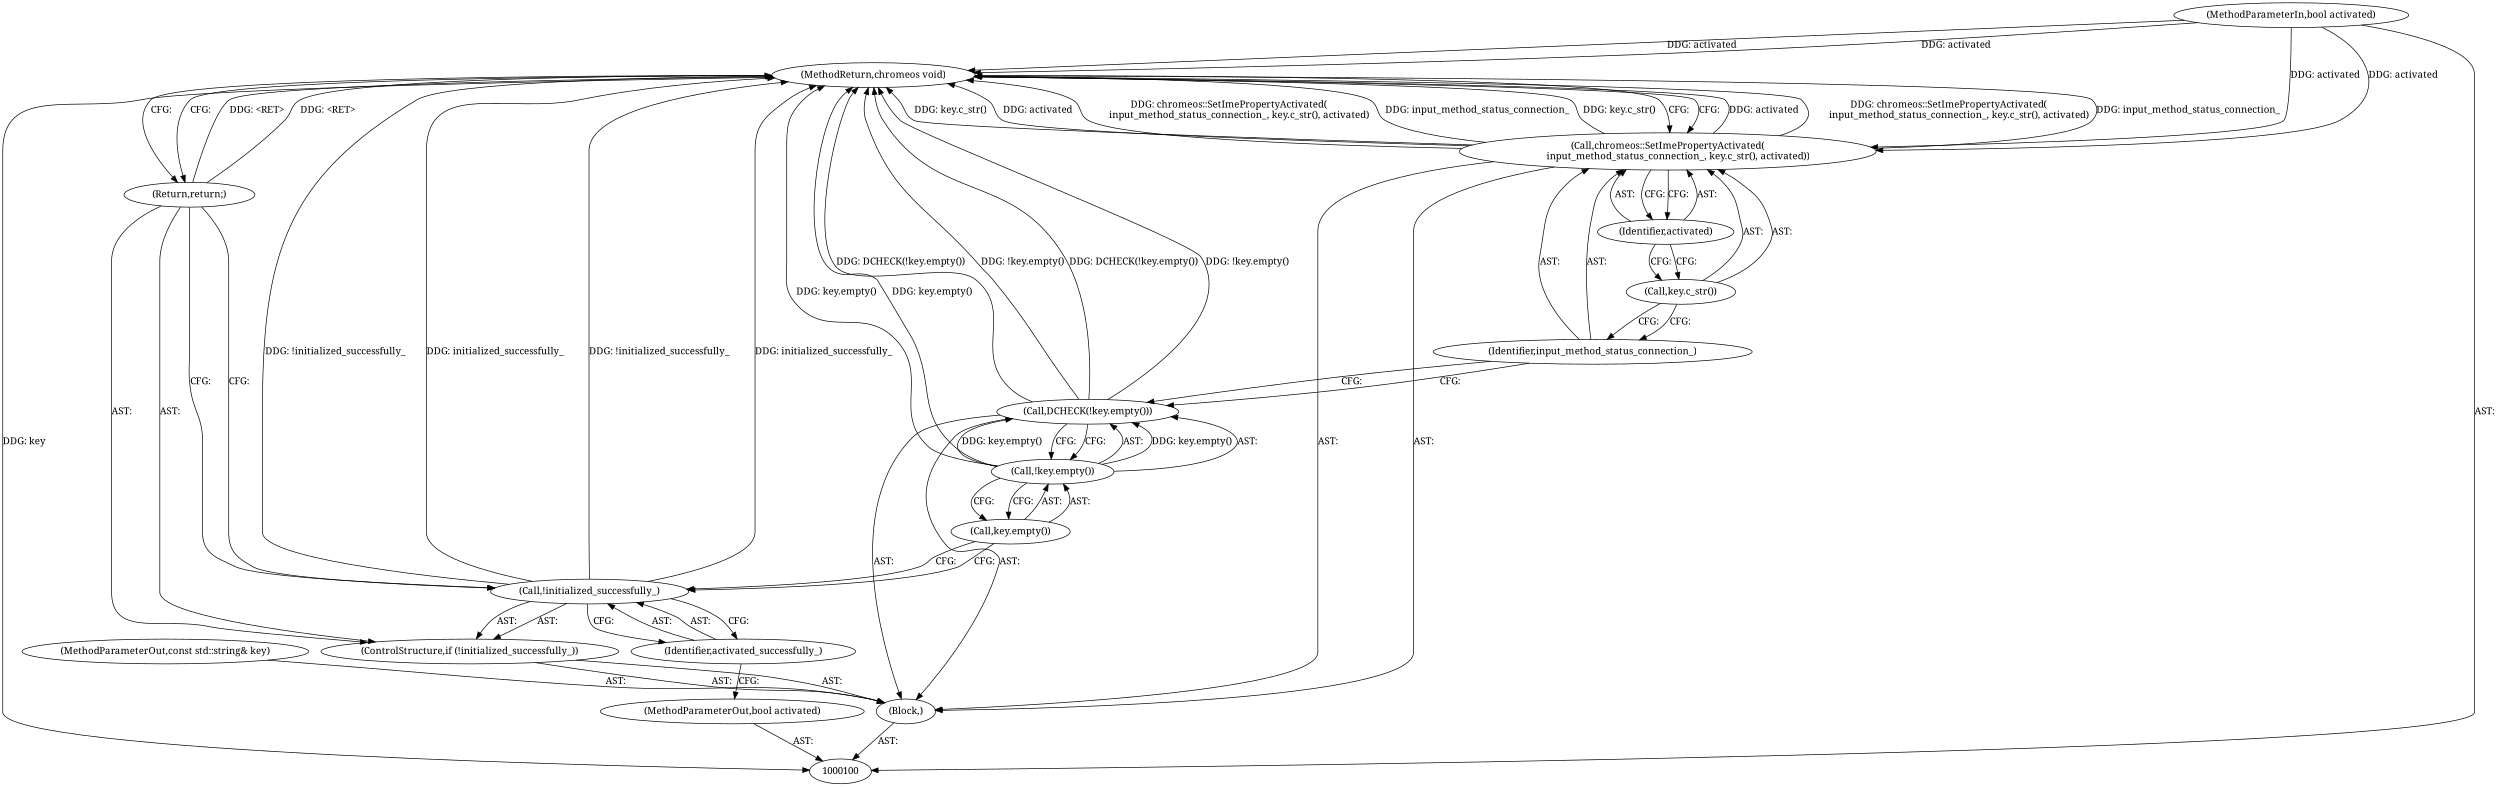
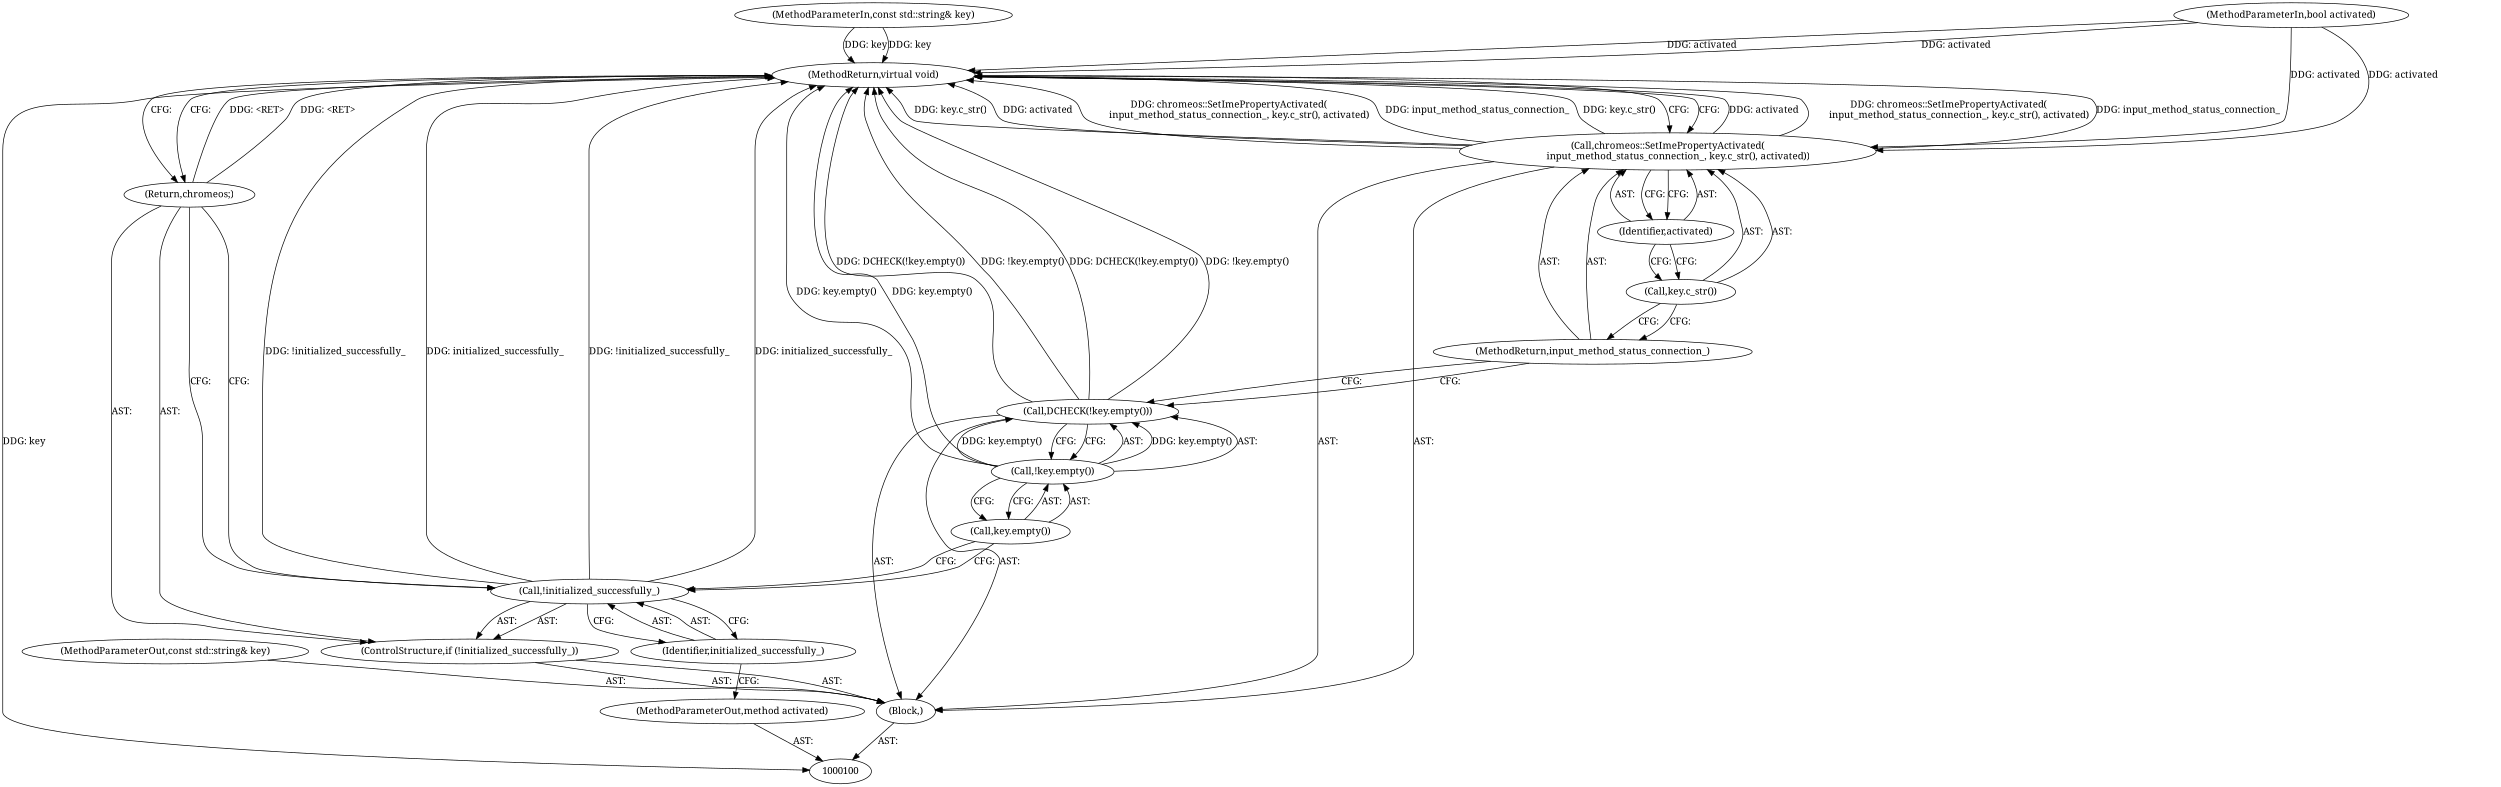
none -> (874, 15)
(874, 75) -> (874, 75)
(189, 195) -> (189, 195)
(1593, 352) -> (1593, 352)
(743, 651) -> (743, 651)
(732, 711) -> (732, 711)
(2061, 747) -> none
